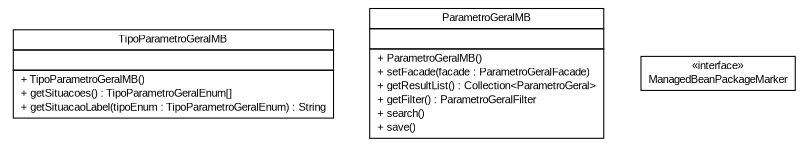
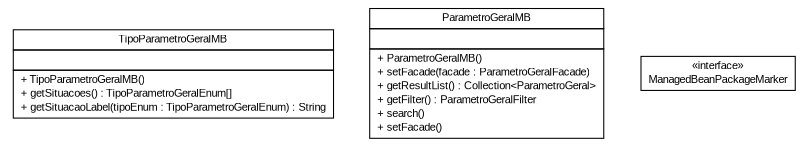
(397, 128) -> (410, 128)
